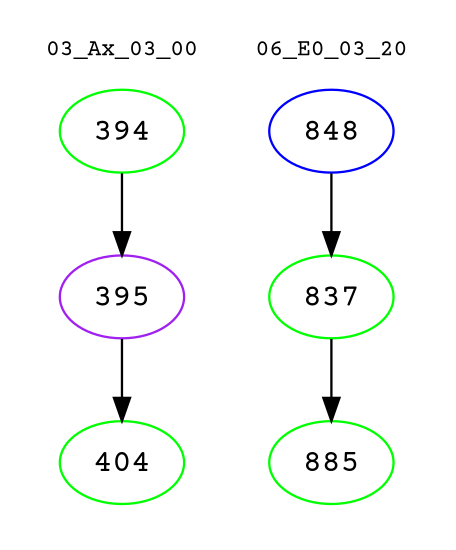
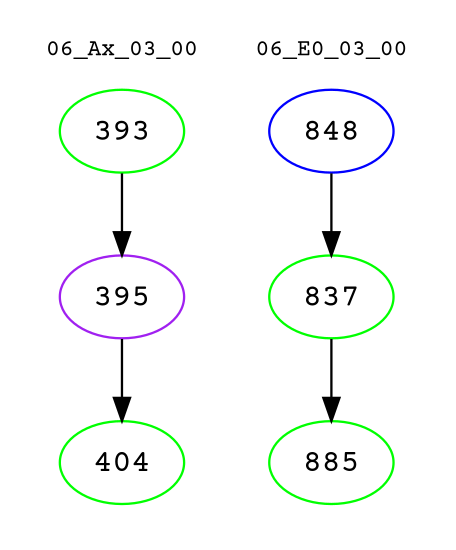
(123, 49) -> (123, 49)
(333, 49) -> (333, 49)
(122, 131) -> (122, 131)
